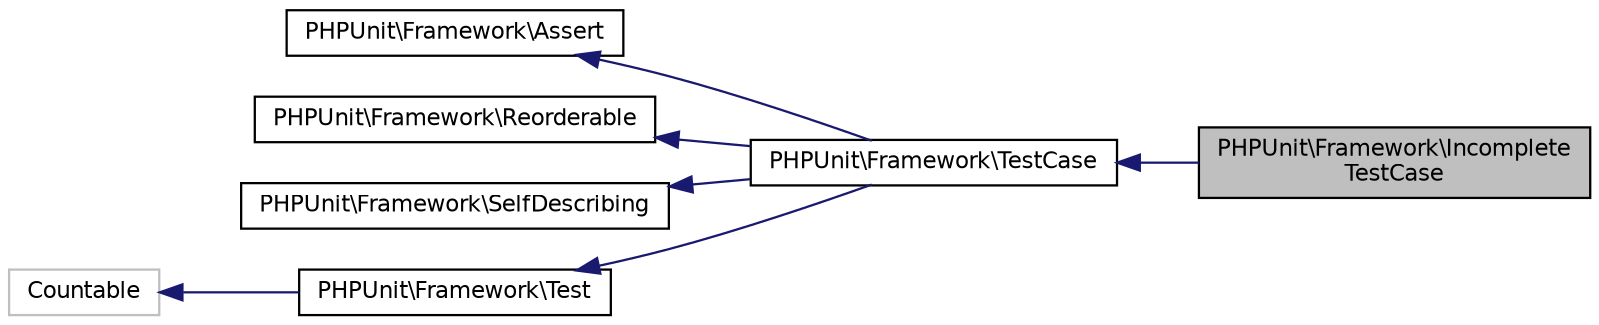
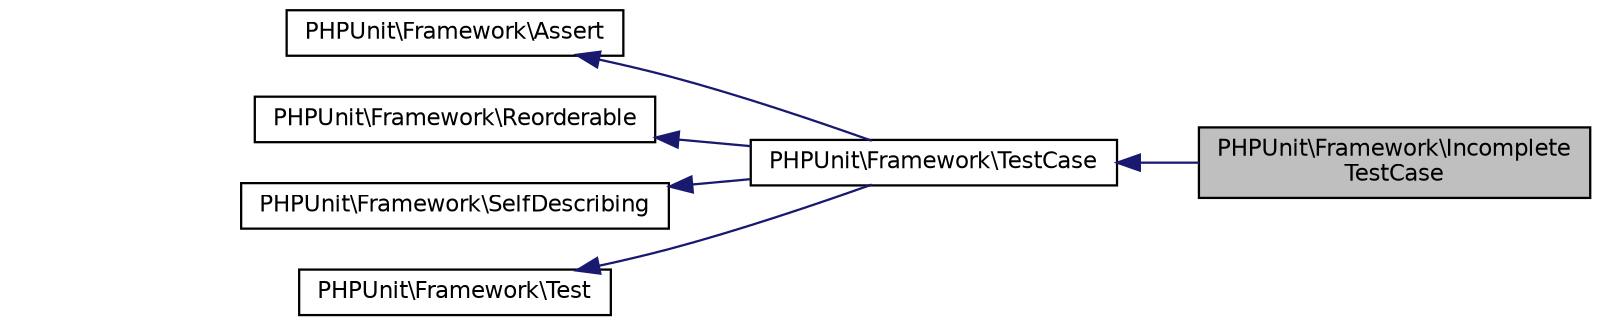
(84, 292) -> none
